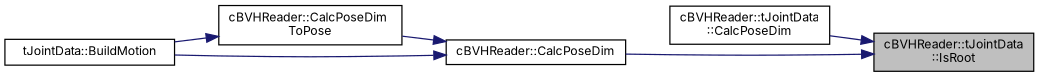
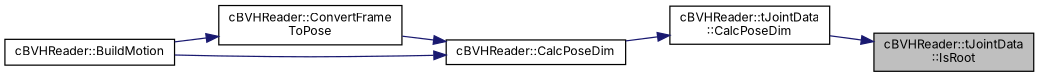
(310, 25) -> (310, 25)
(90, 52) -> (90, 52)
(744, 55) -> (642, 39)
